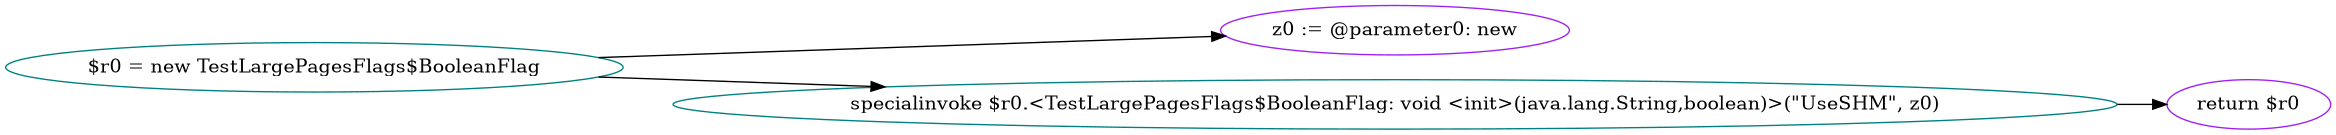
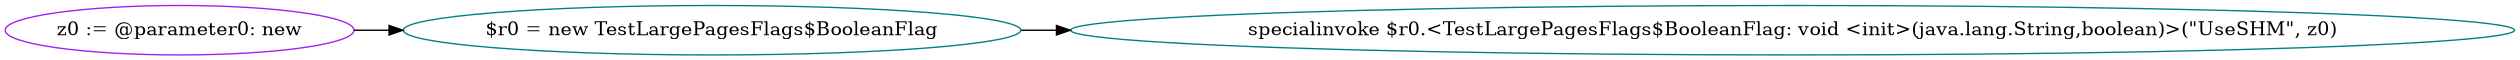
(905, 47) -> (371, 30)
(2249, 104) -> none
